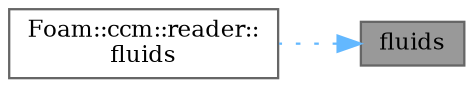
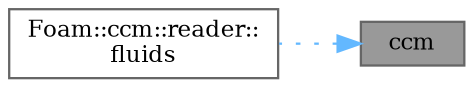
(413, 44) -> (413, 44)
